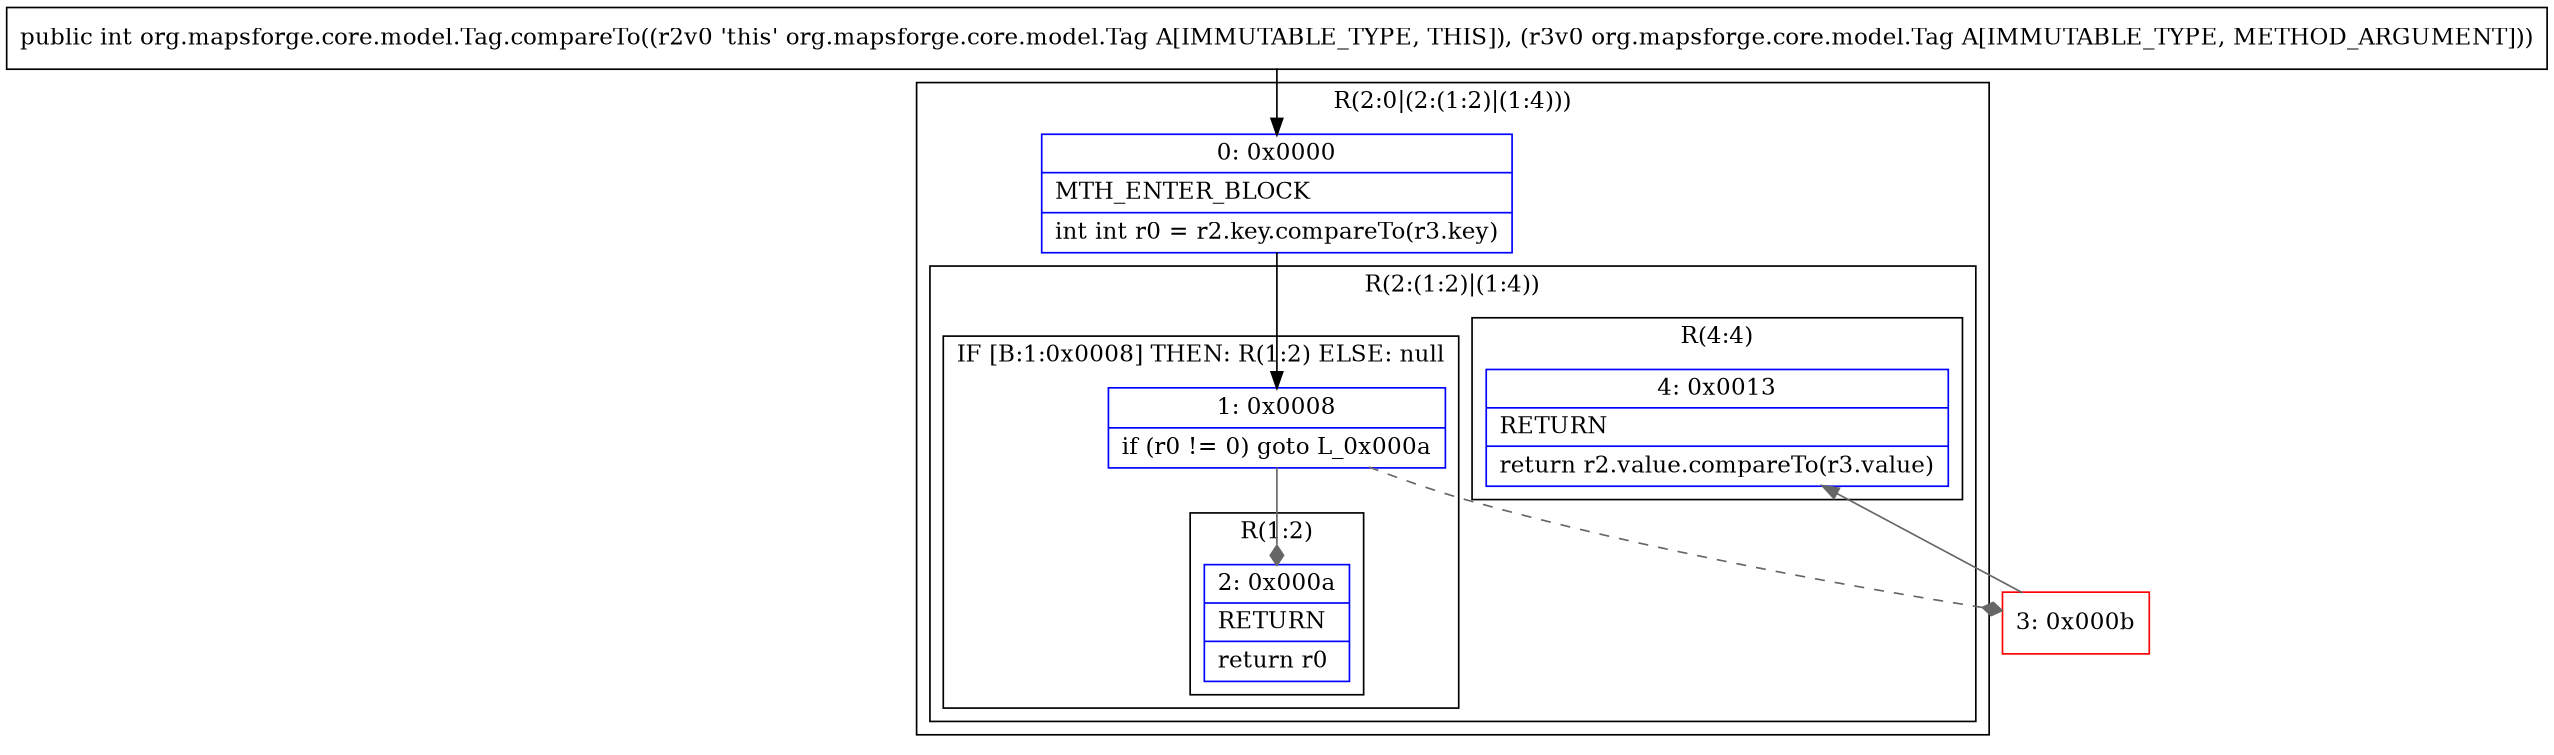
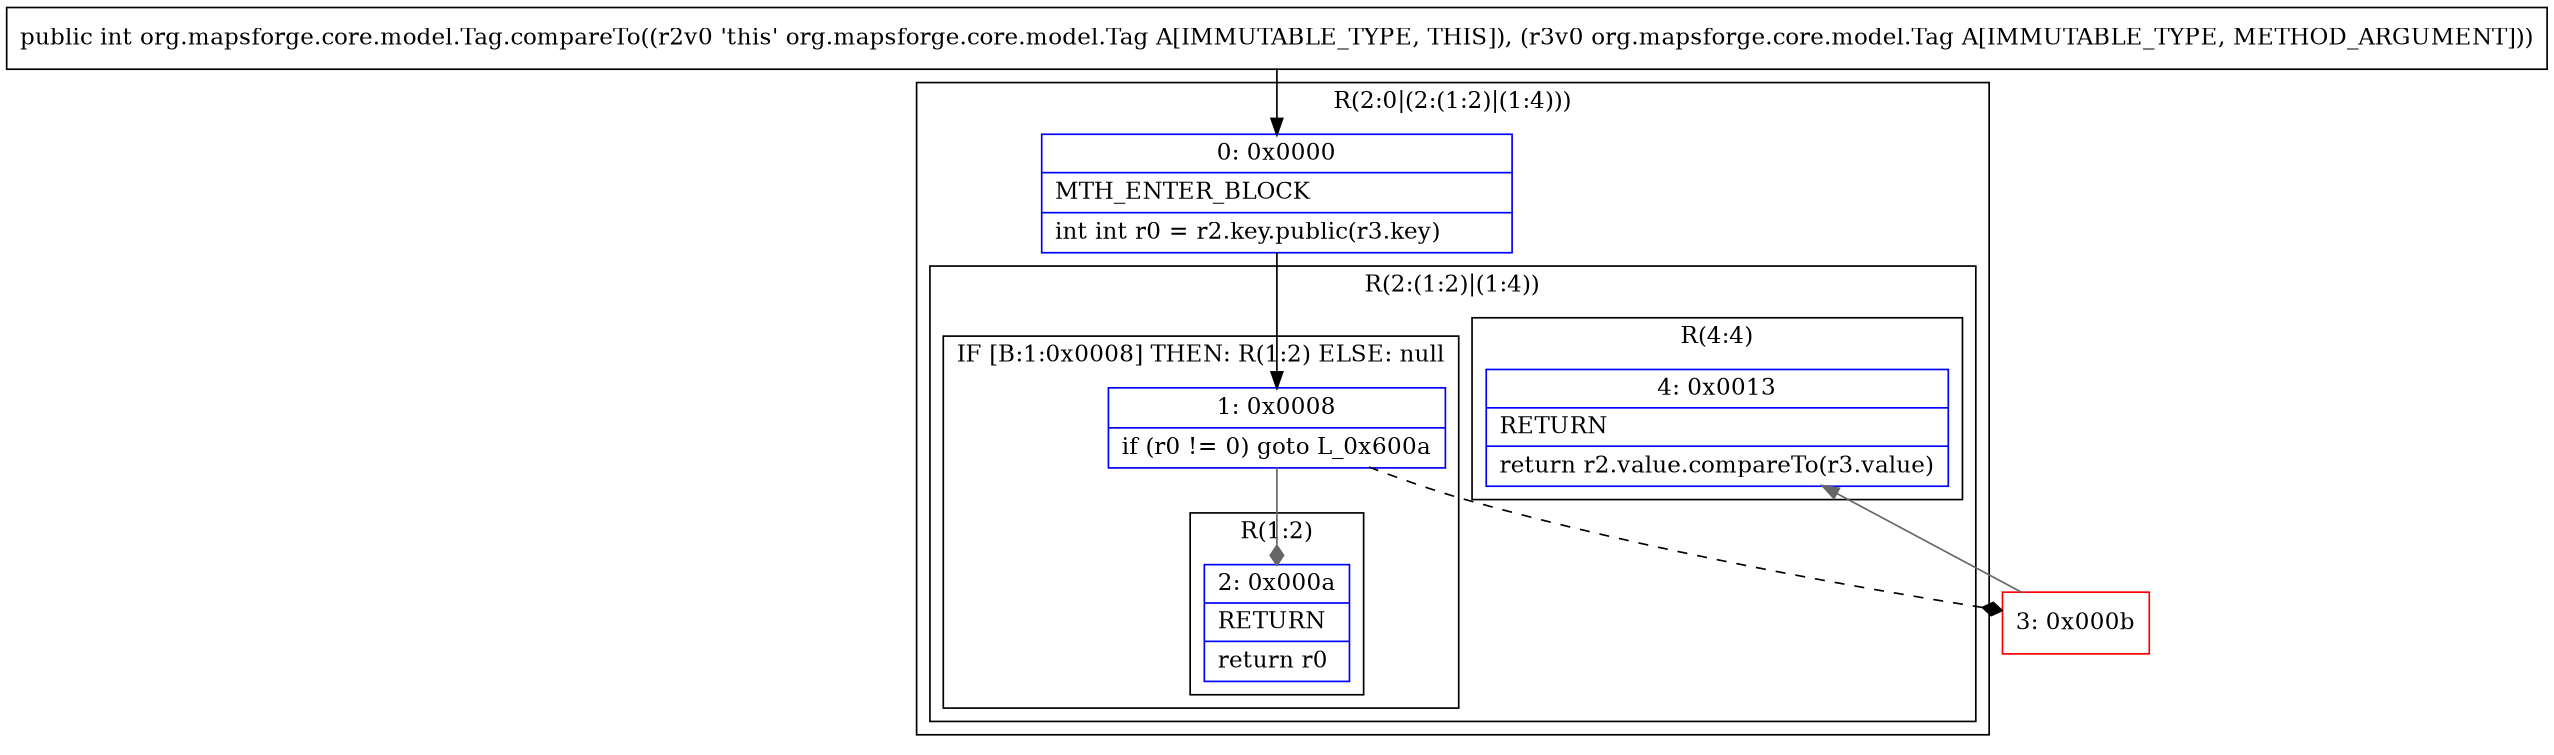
(1277, 232) -> (1249, 232)
(1277, 447) -> (1277, 447)
(1672, 550) -> (1672, 550)
